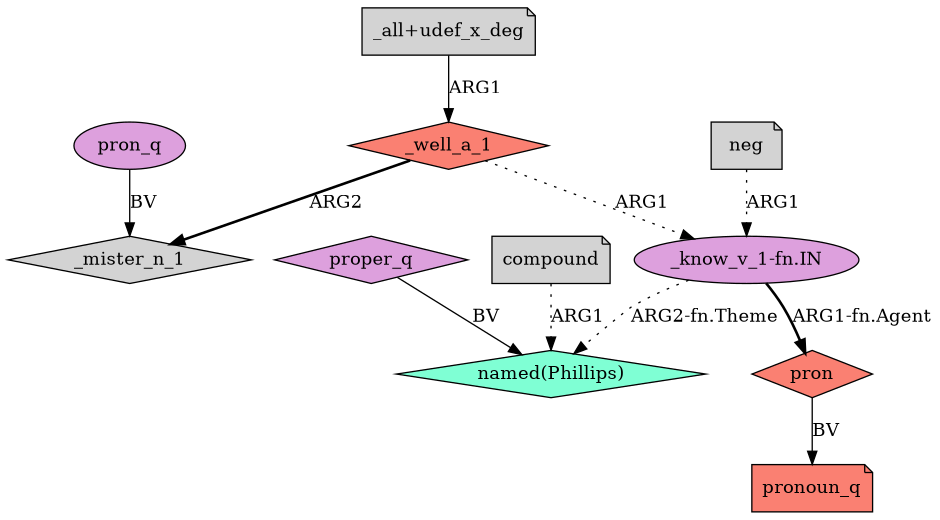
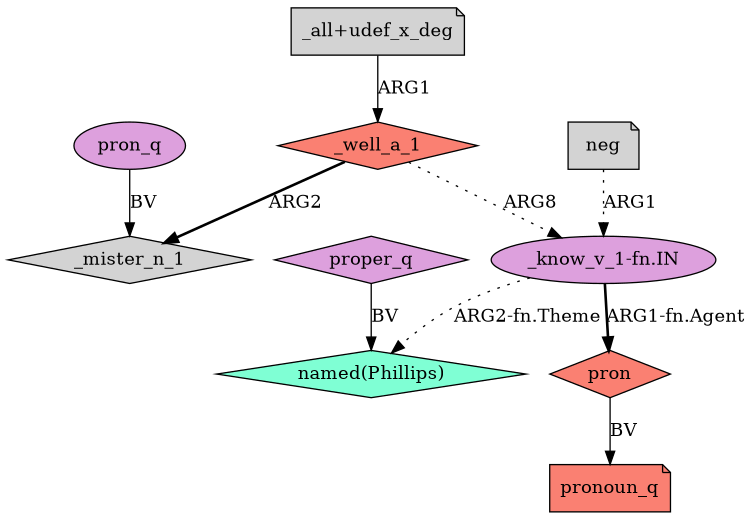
(642, 203) -> (531, 203)
(551, 260) -> none
